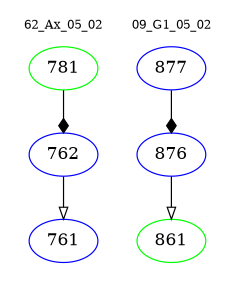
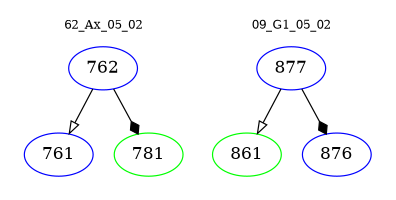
(64, 104) -> (122, 105)
(171, 192) -> (272, 106)
